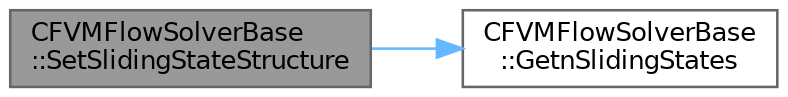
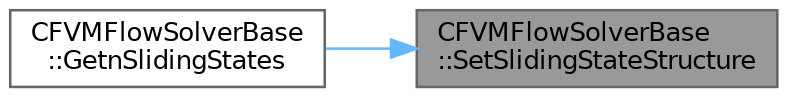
(404, 49) -> (358, 49)
